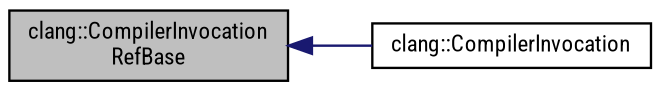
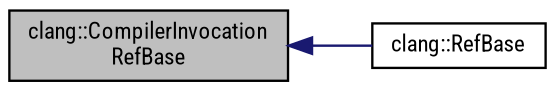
(512, 46) -> (459, 46)
